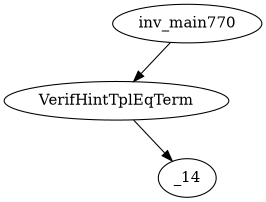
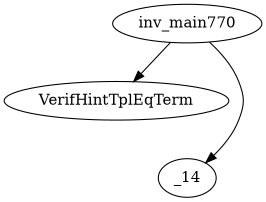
(149, 136) -> (243, 98)
